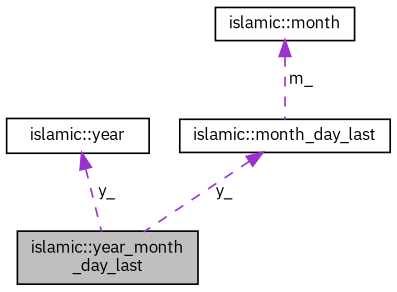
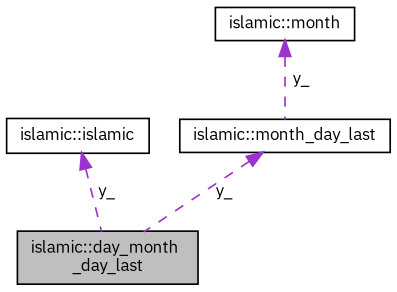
(300, 80) -> (300, 80)
(78, 136) -> (78, 136)
(108, 258) -> (108, 258)
